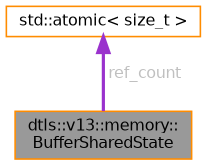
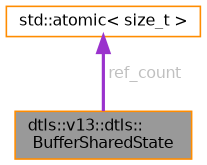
(103, 135) -> (103, 135)
